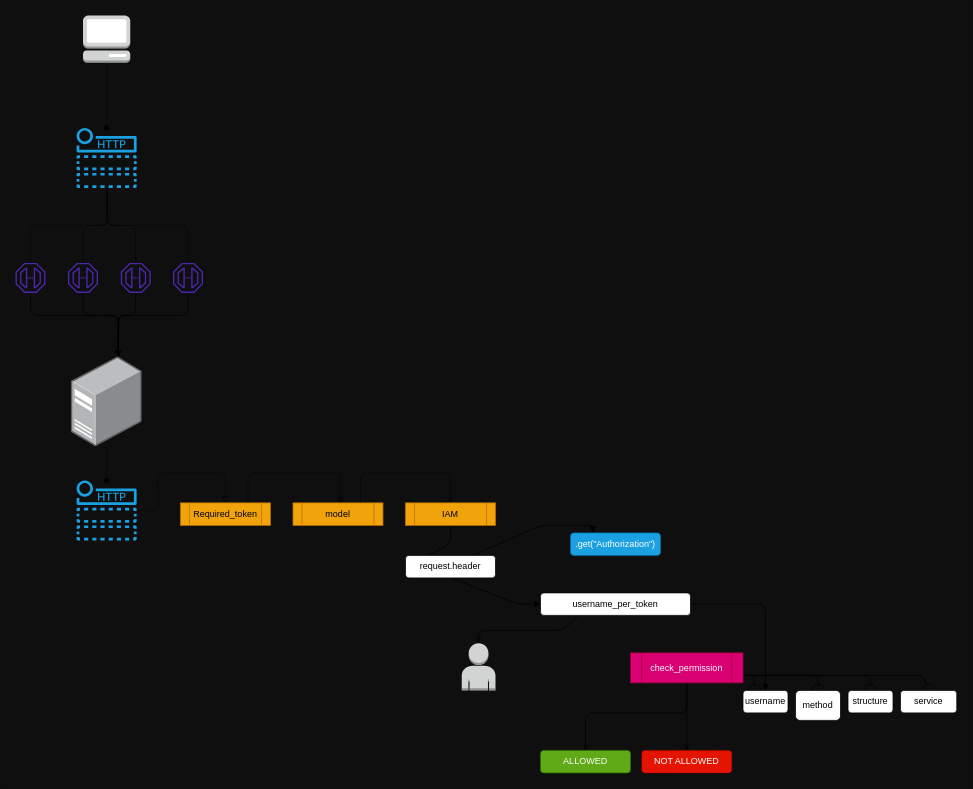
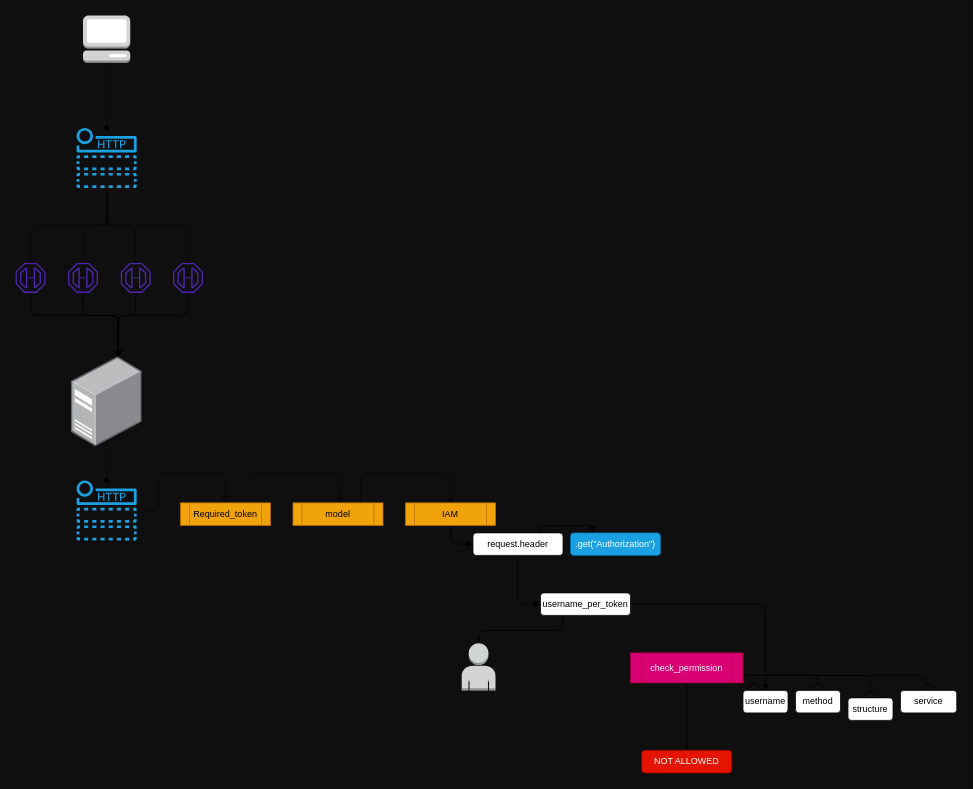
(450, 567) -> (518, 544)
(615, 604) -> (585, 604)
(870, 702) -> (870, 709)
(818, 705) -> (818, 702)
(585, 748) -> none
(585, 762) -> none
(687, 762) -> (687, 762)
